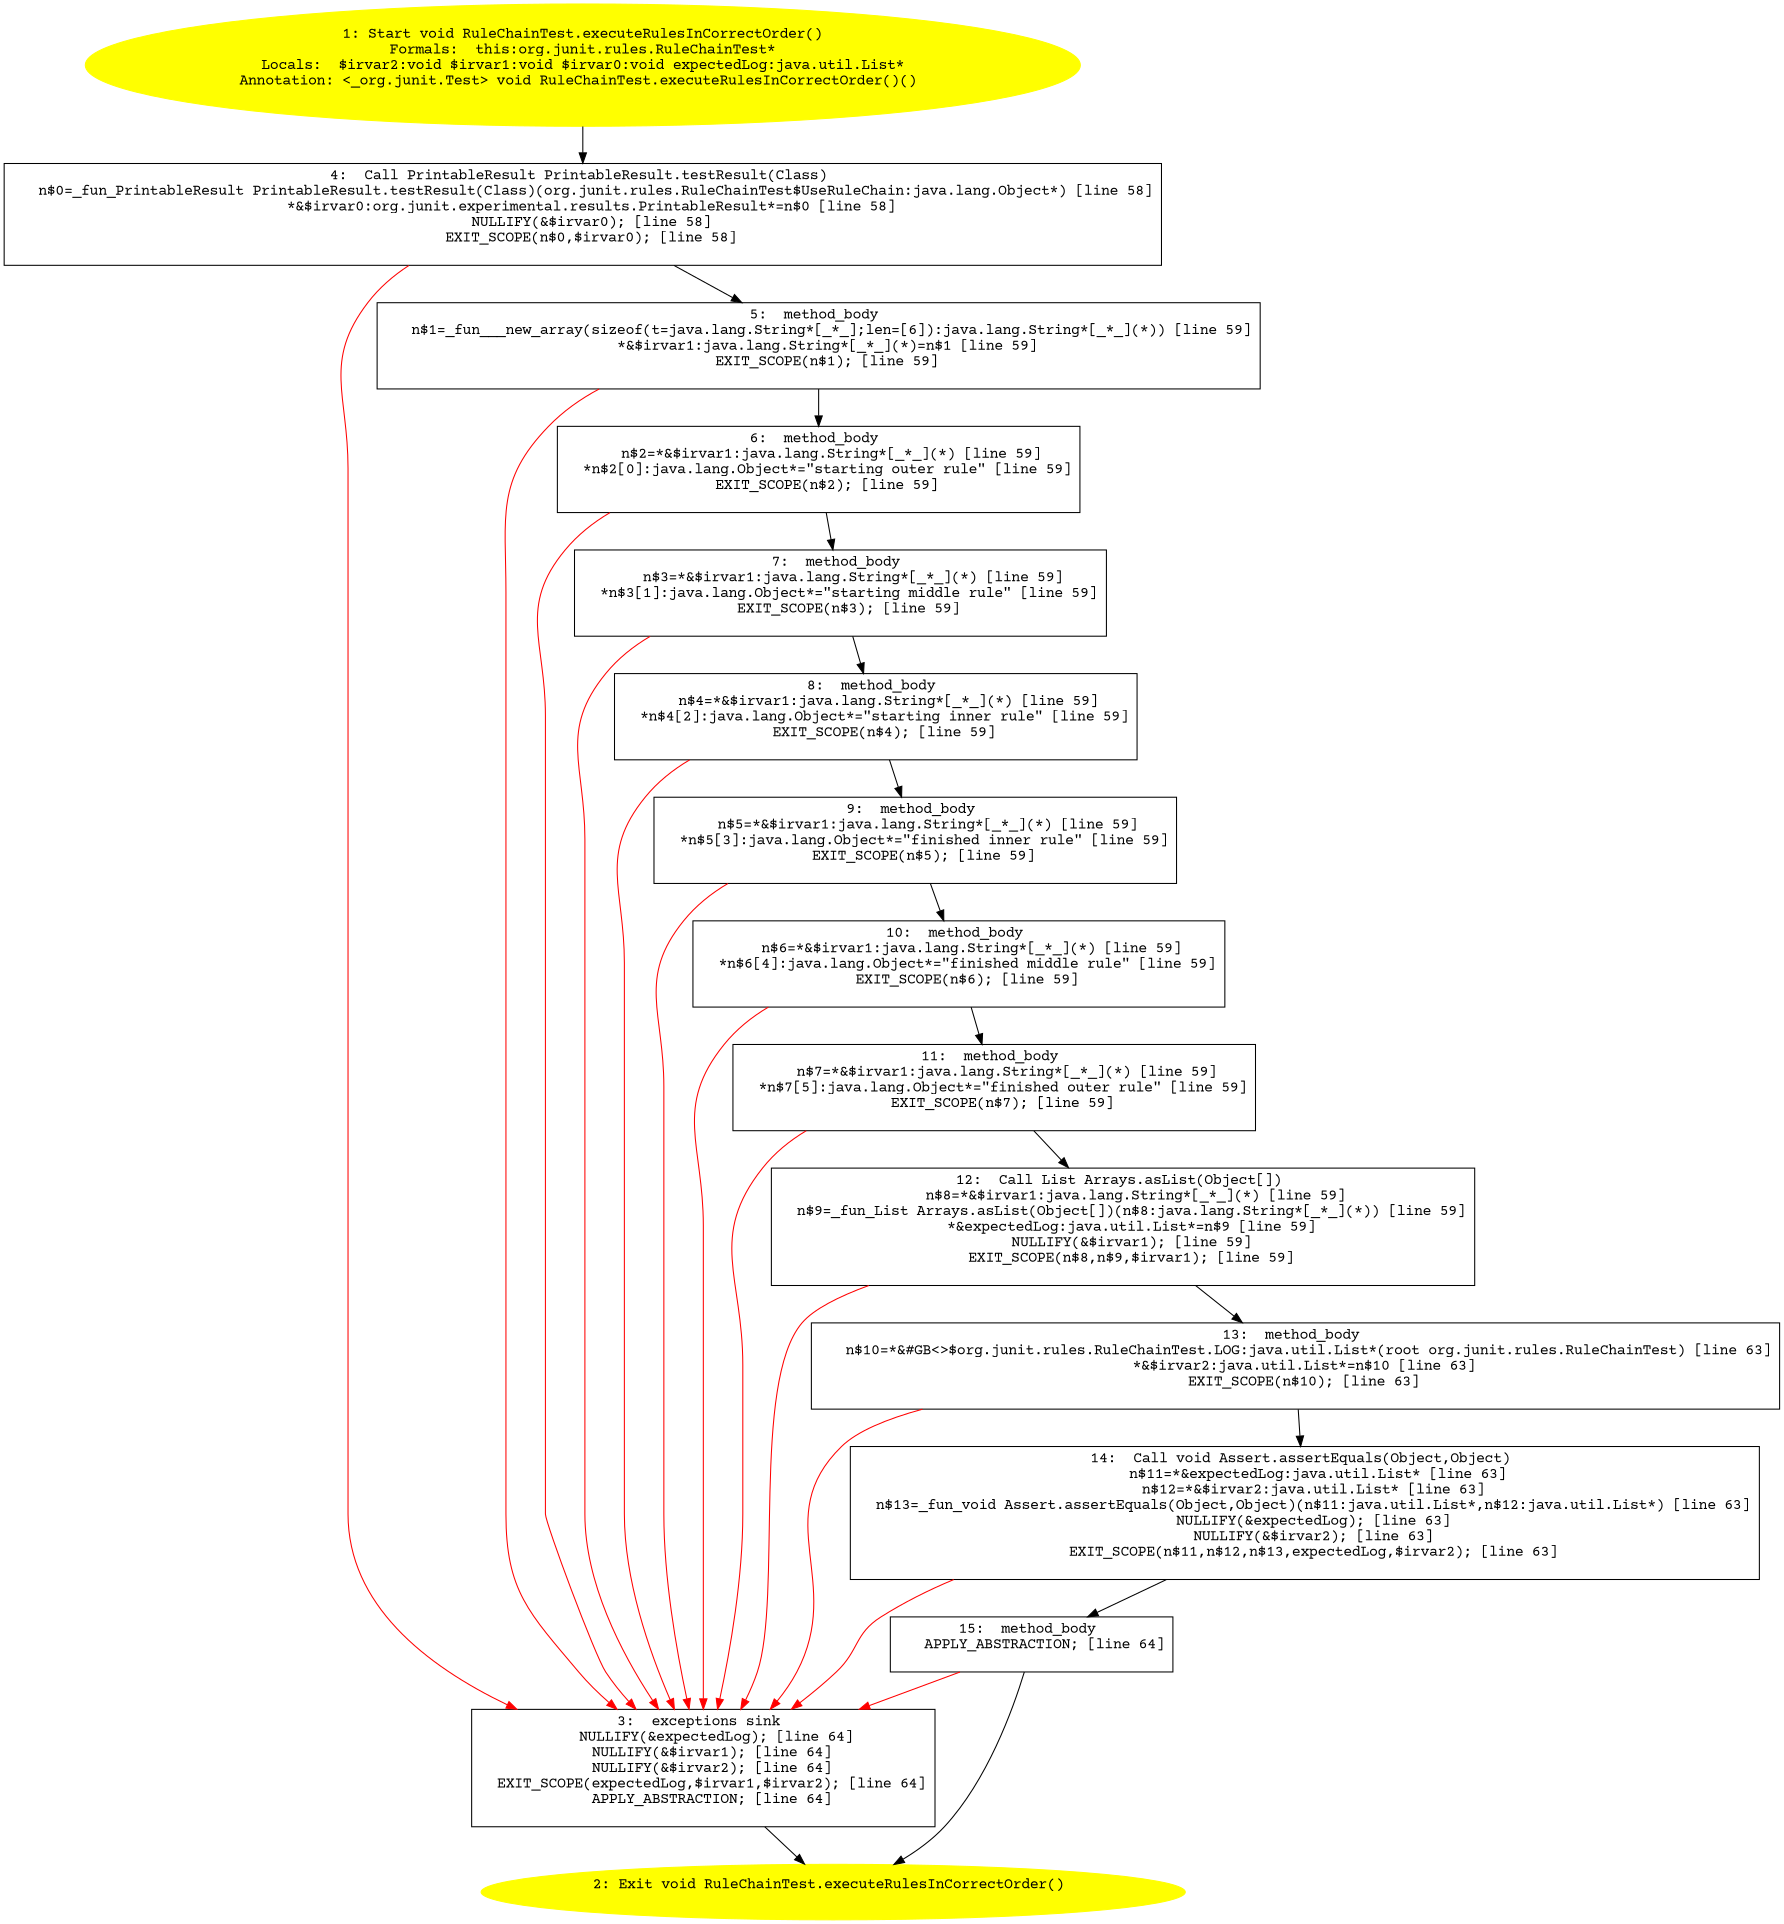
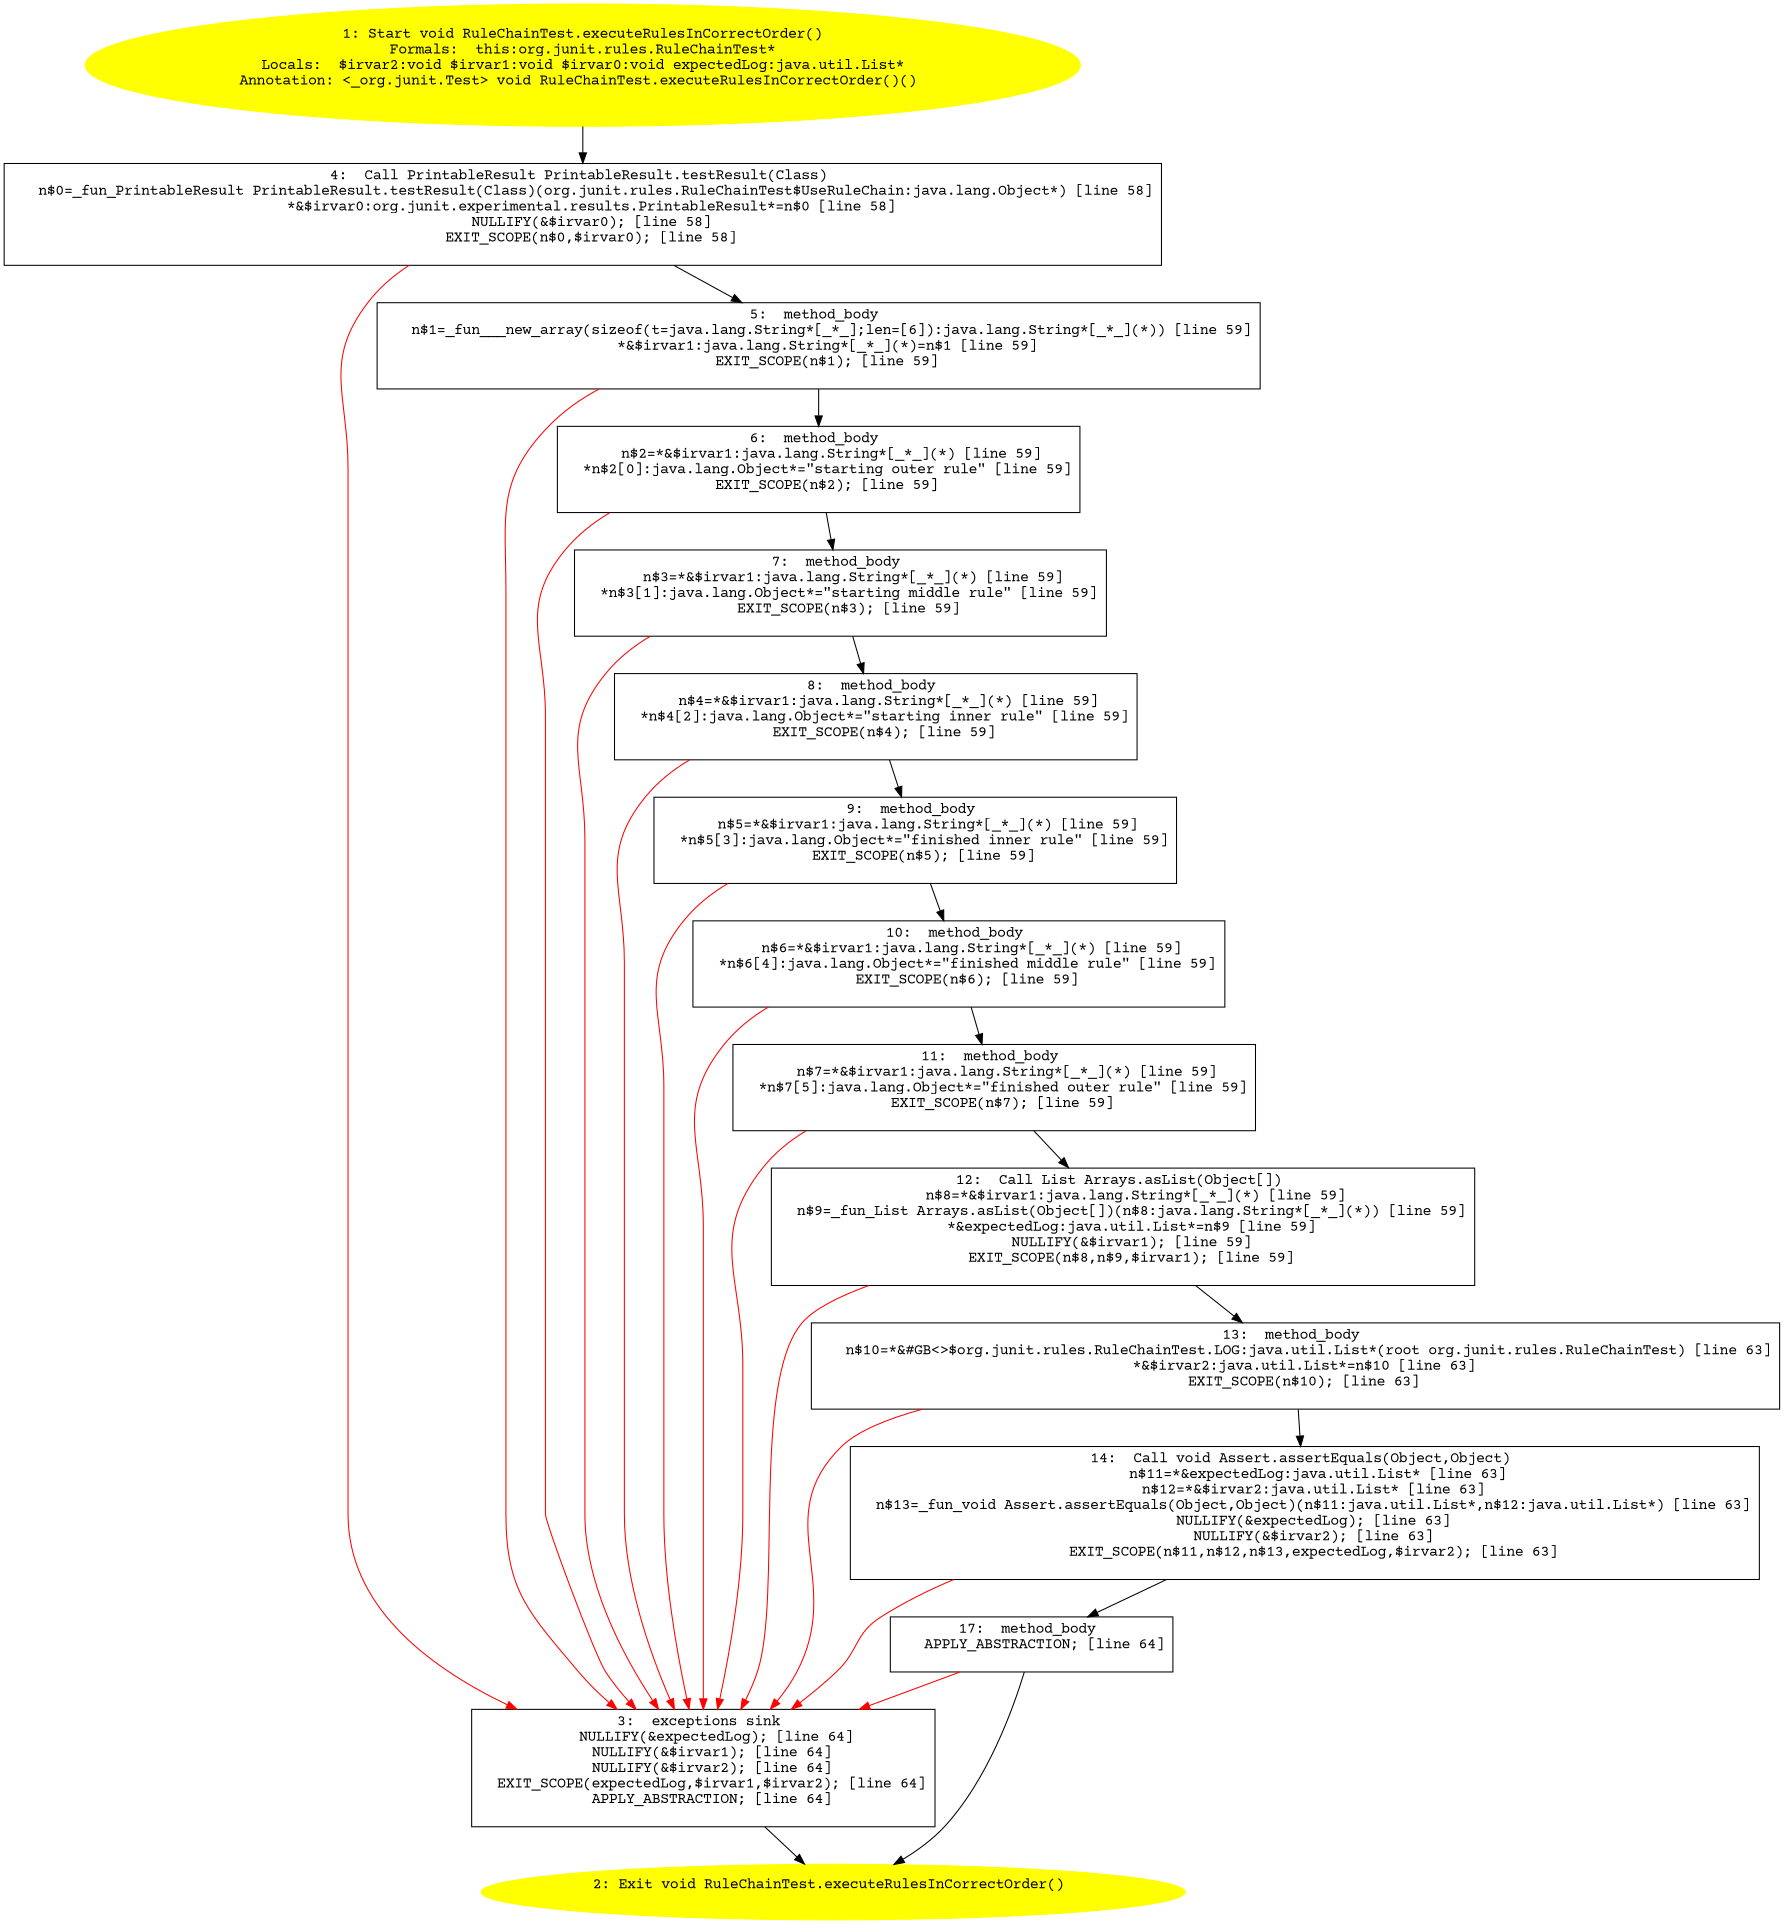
(1032, 1644) -> (1032, 1644)
